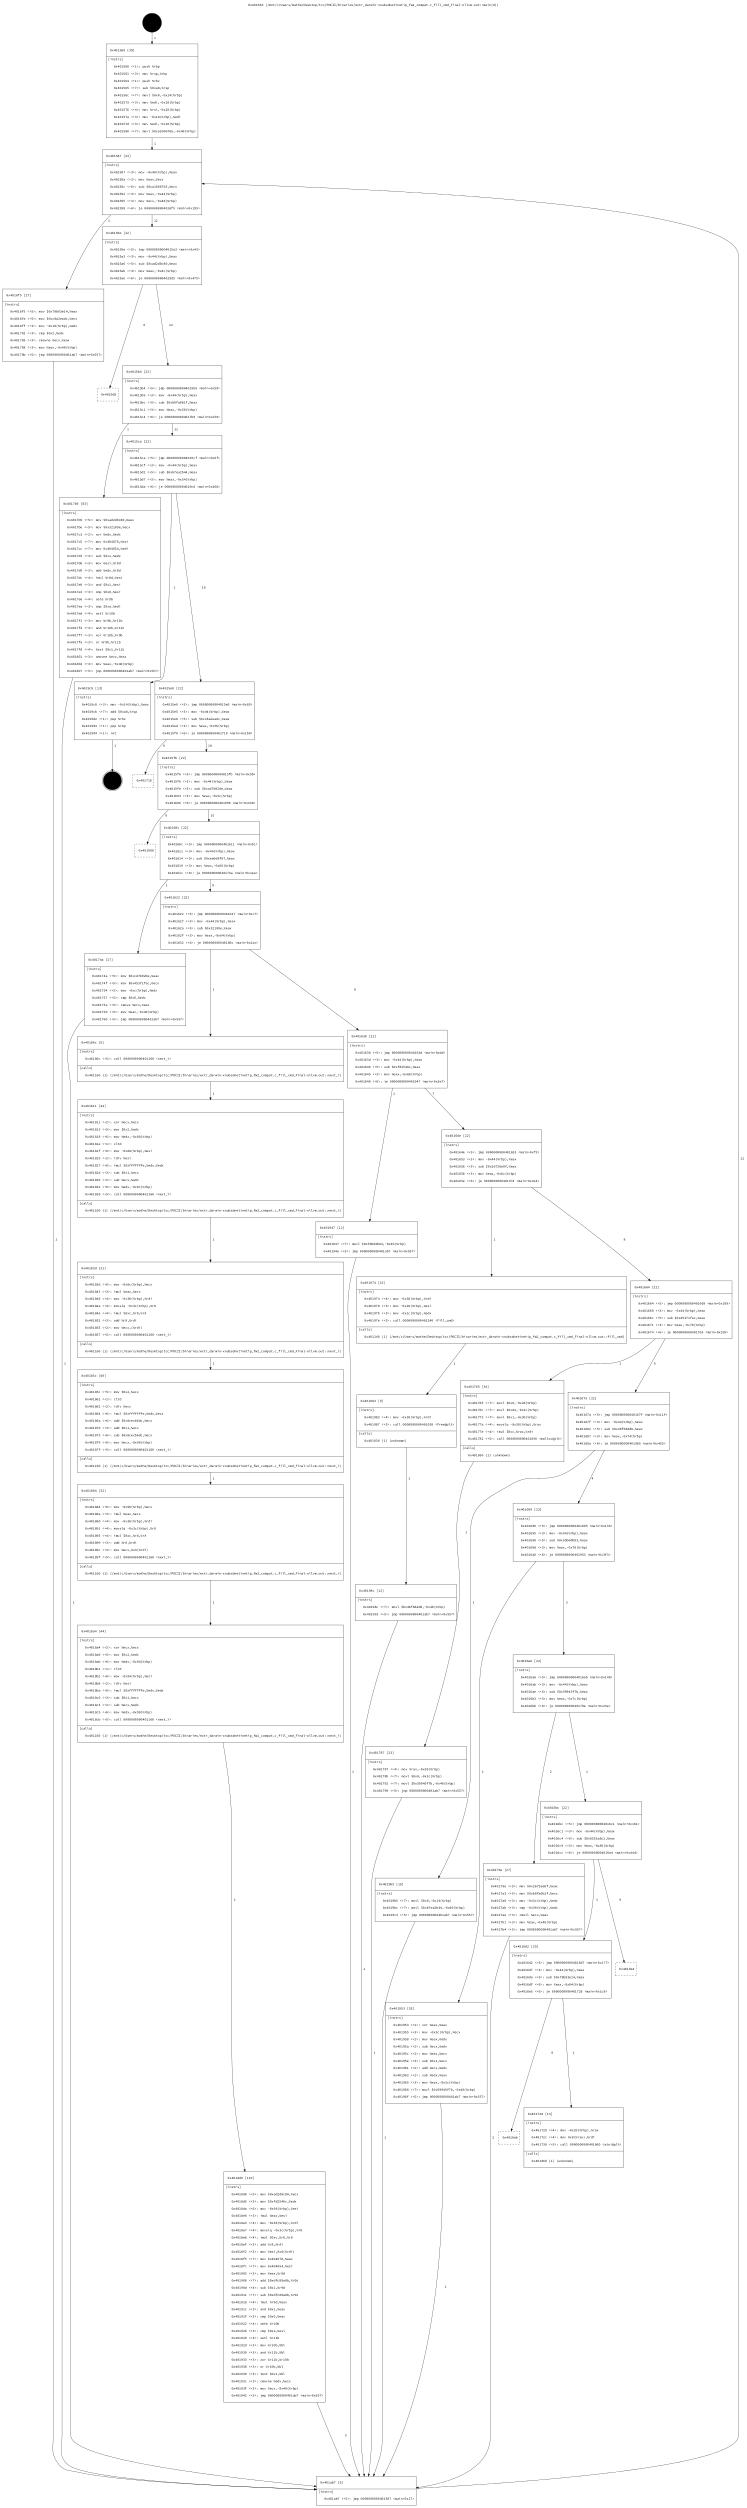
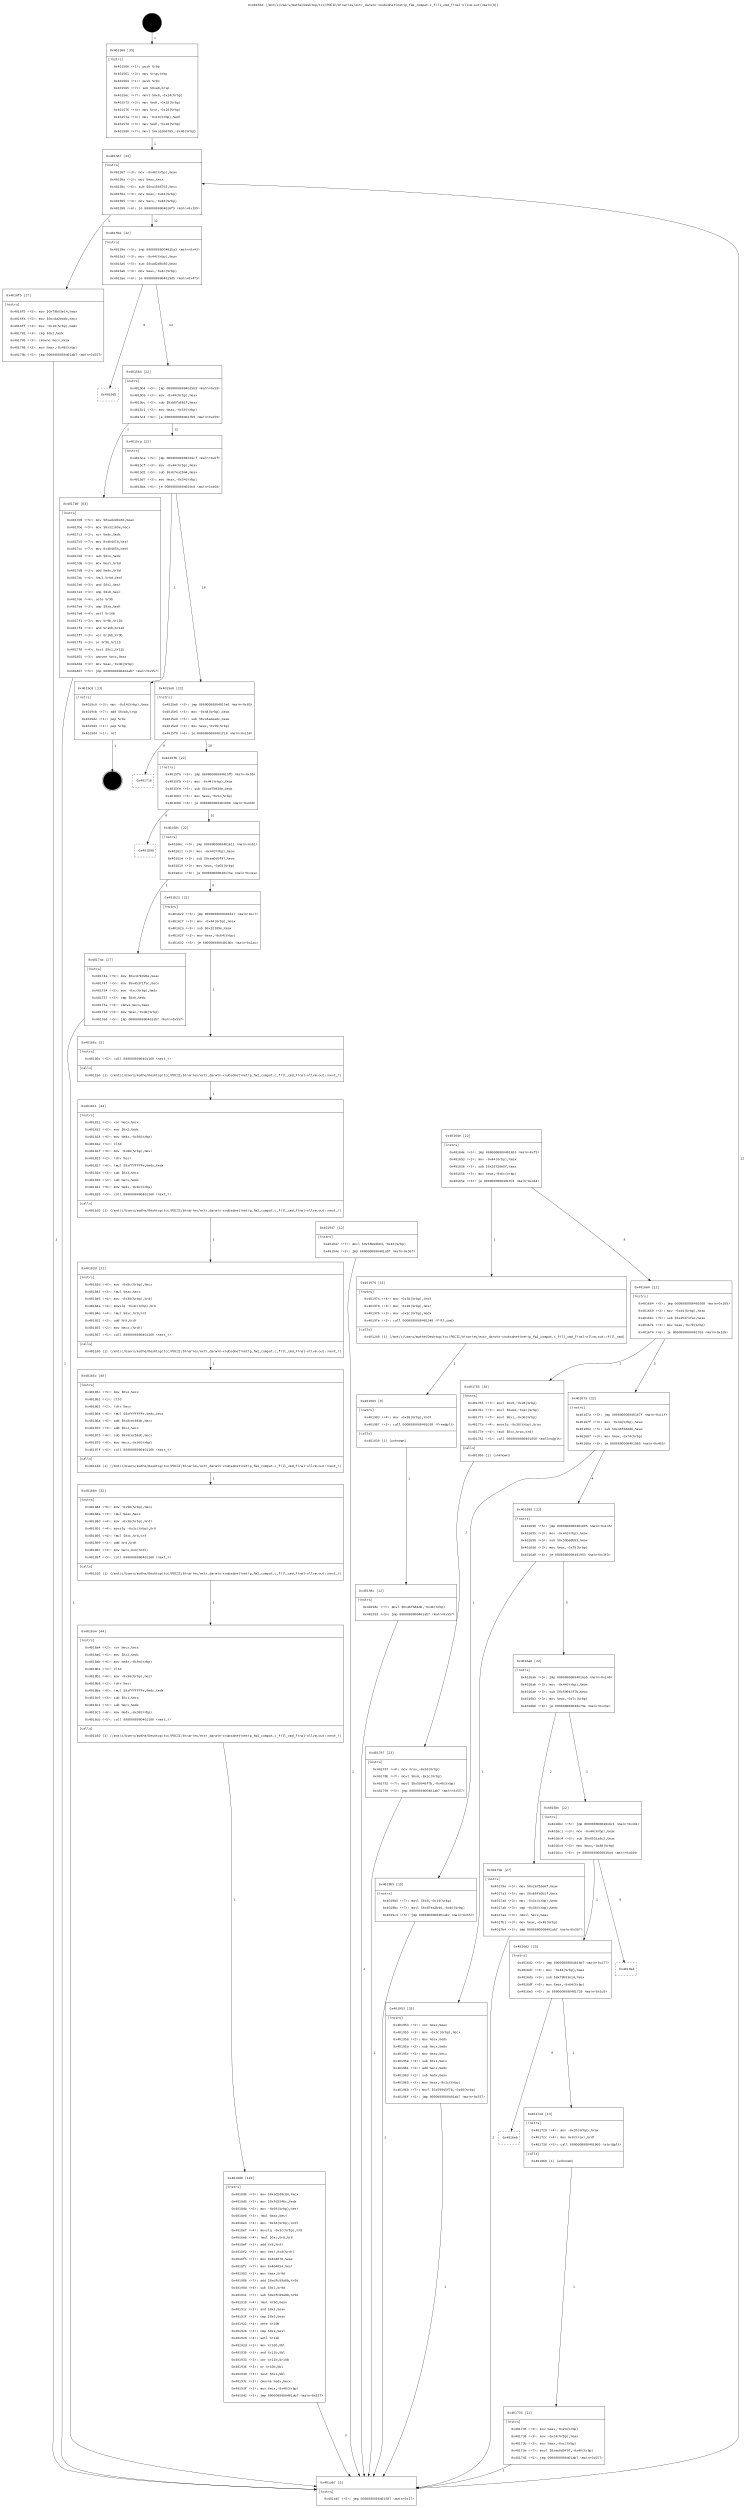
(397, 1059) -> none
none -> (554, 2436)
